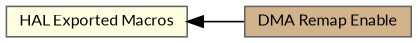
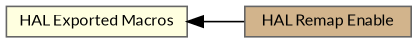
(328, 22) -> (328, 22)
